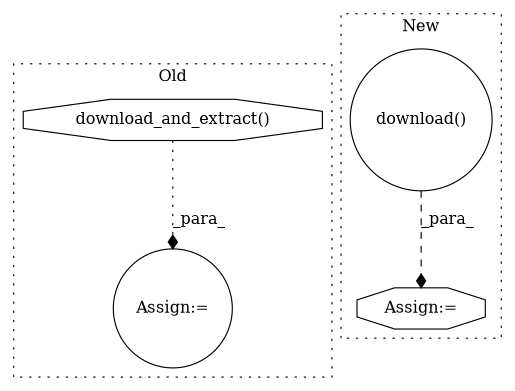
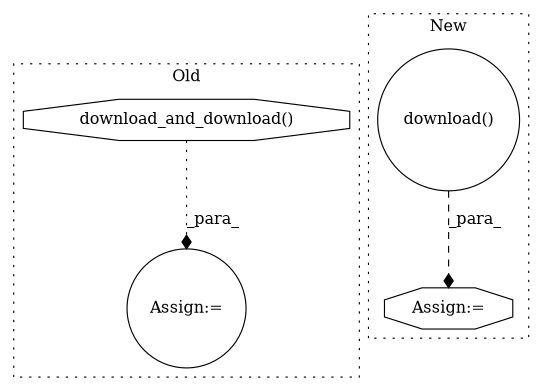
(173, 120) -> (187, 120)
